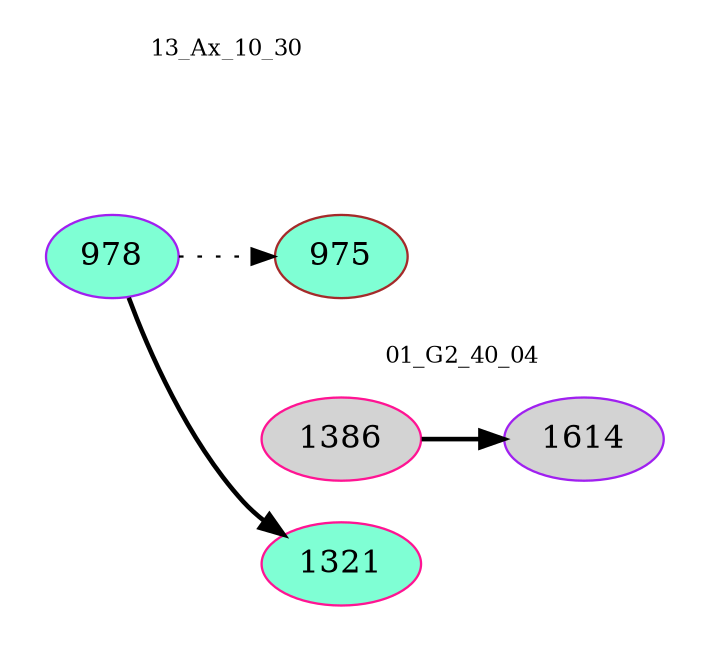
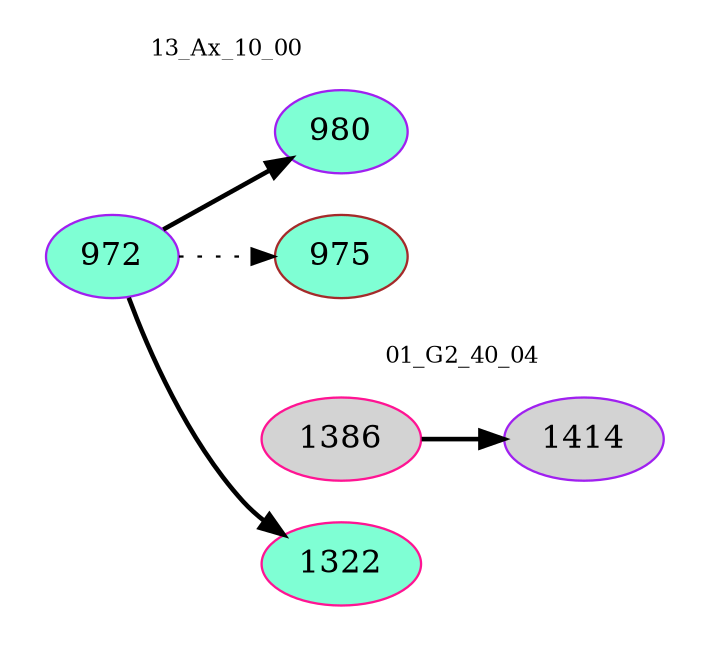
(227, 50) -> (227, 50)
none -> (341, 132)
(112, 257) -> (112, 257)
(584, 439) -> (584, 439)
(341, 564) -> (341, 564)
